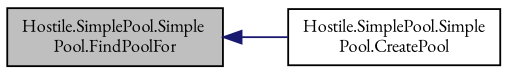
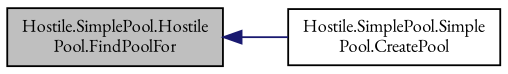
(115, 37) -> (115, 37)
